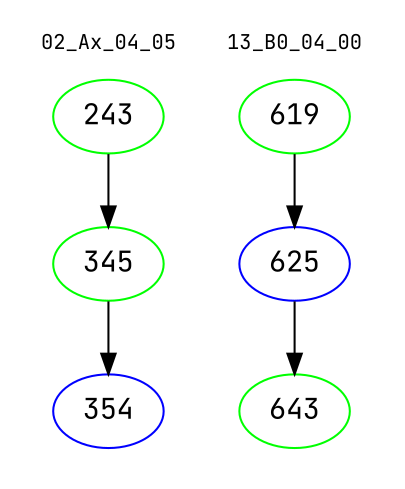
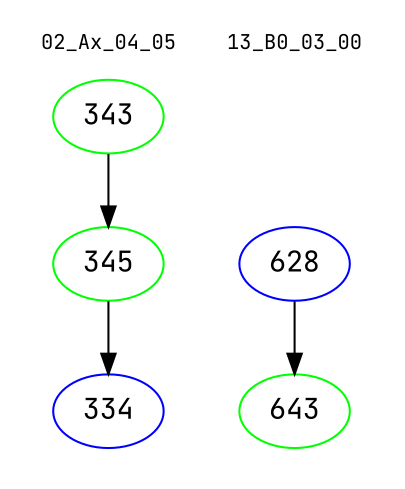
(296, 44) -> (296, 44)
(108, 117) -> (108, 117)
(295, 117) -> none
(295, 264) -> (295, 264)
(108, 411) -> (108, 411)
